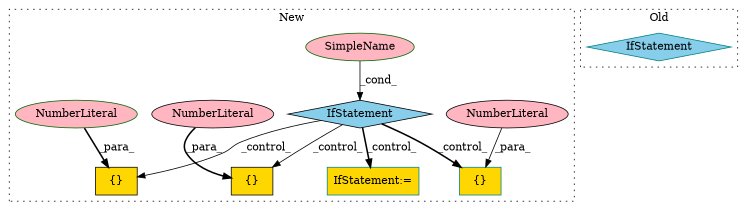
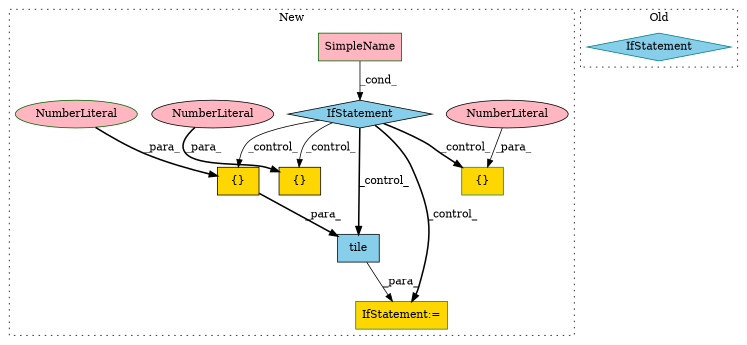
(360, 47) -> (360, 47)
none -> (358, 248)
